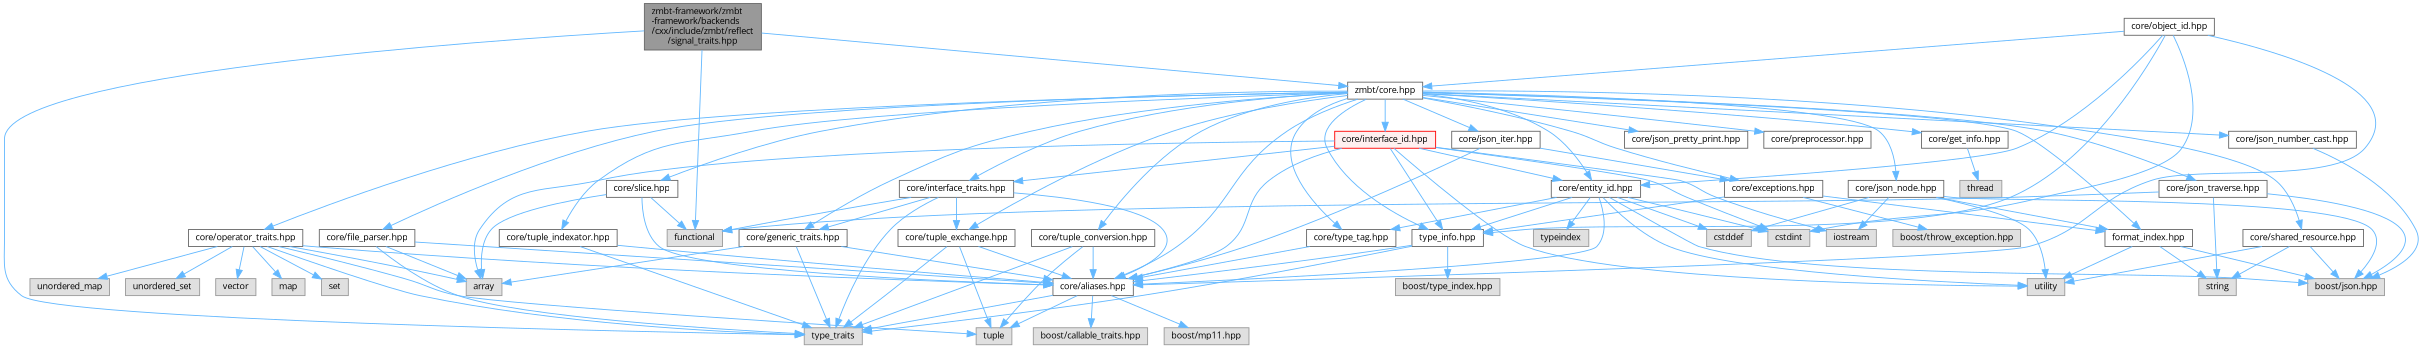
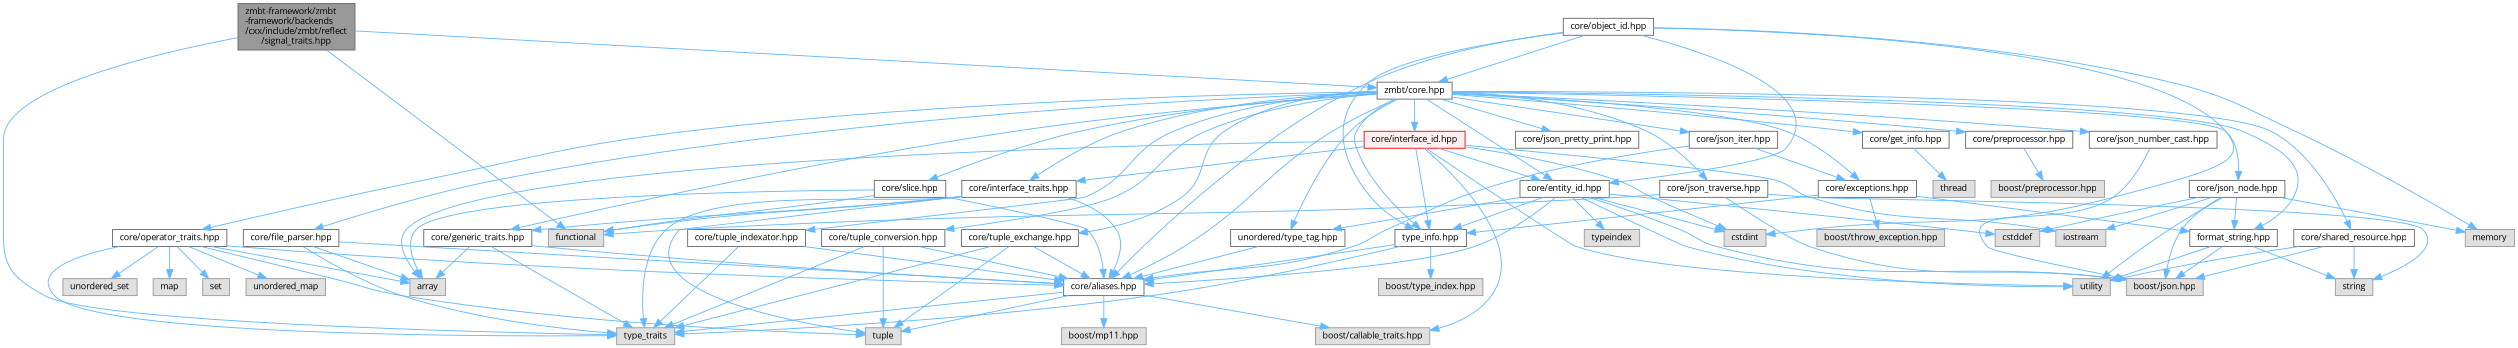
none -> (2048, 189)
(956, 209) -> (672, 244)
(1245, 220) -> (1498, 247)
(1351, 238) -> (1288, 238)
(2149, 238) -> (2234, 238)
none -> (2490, 238)
(236, 287) -> none
